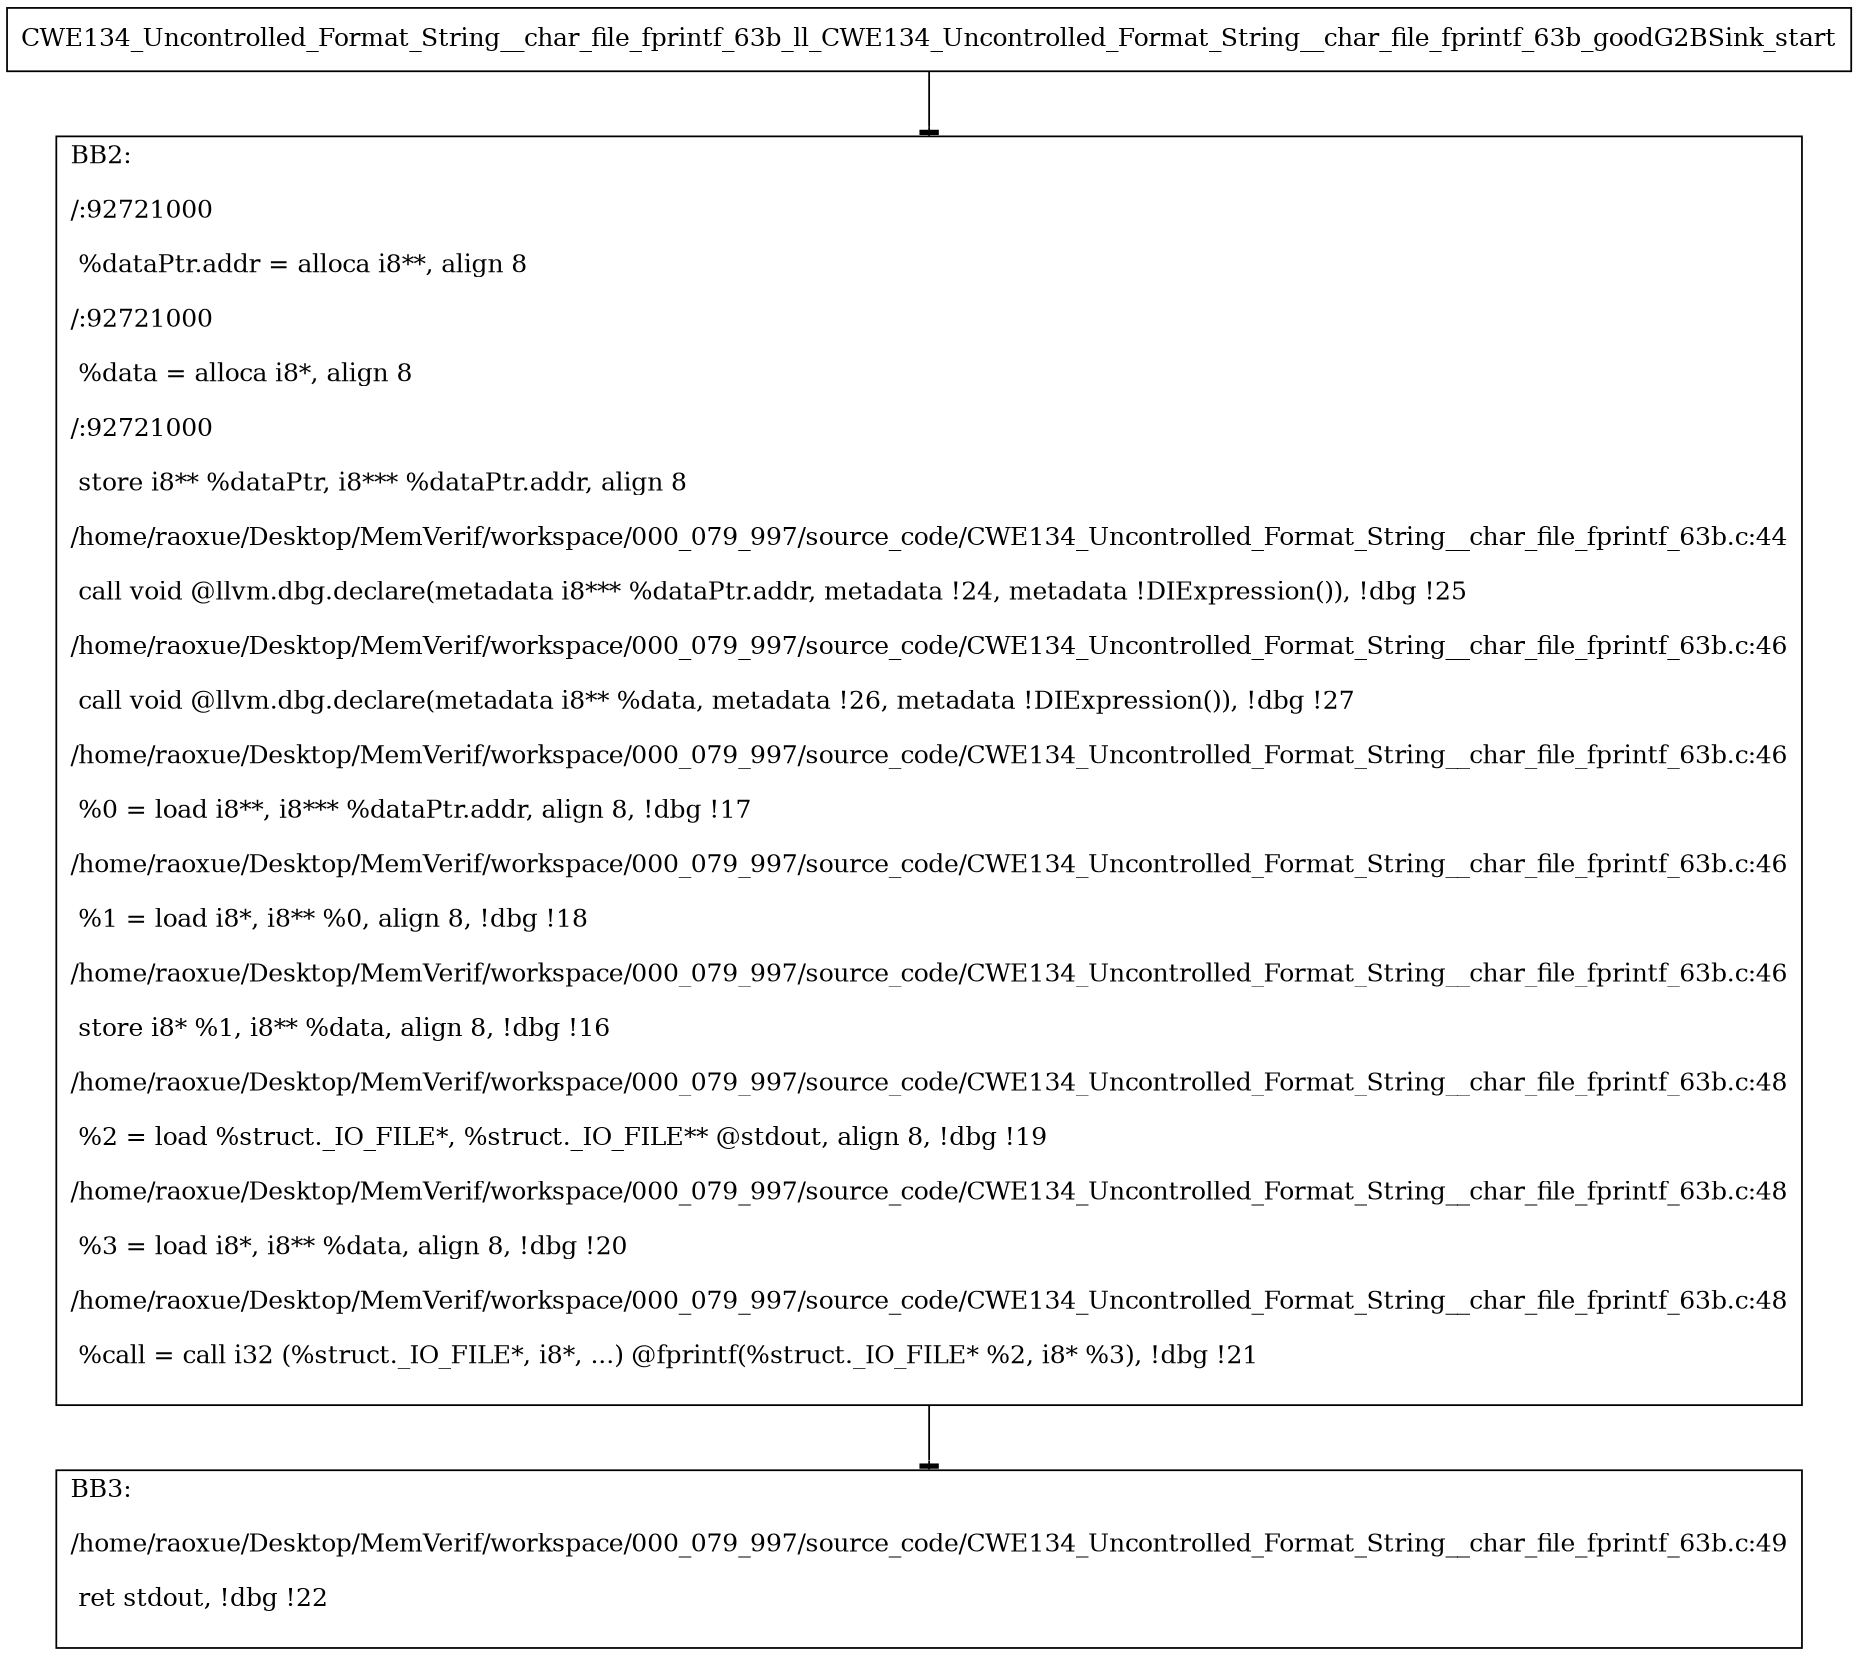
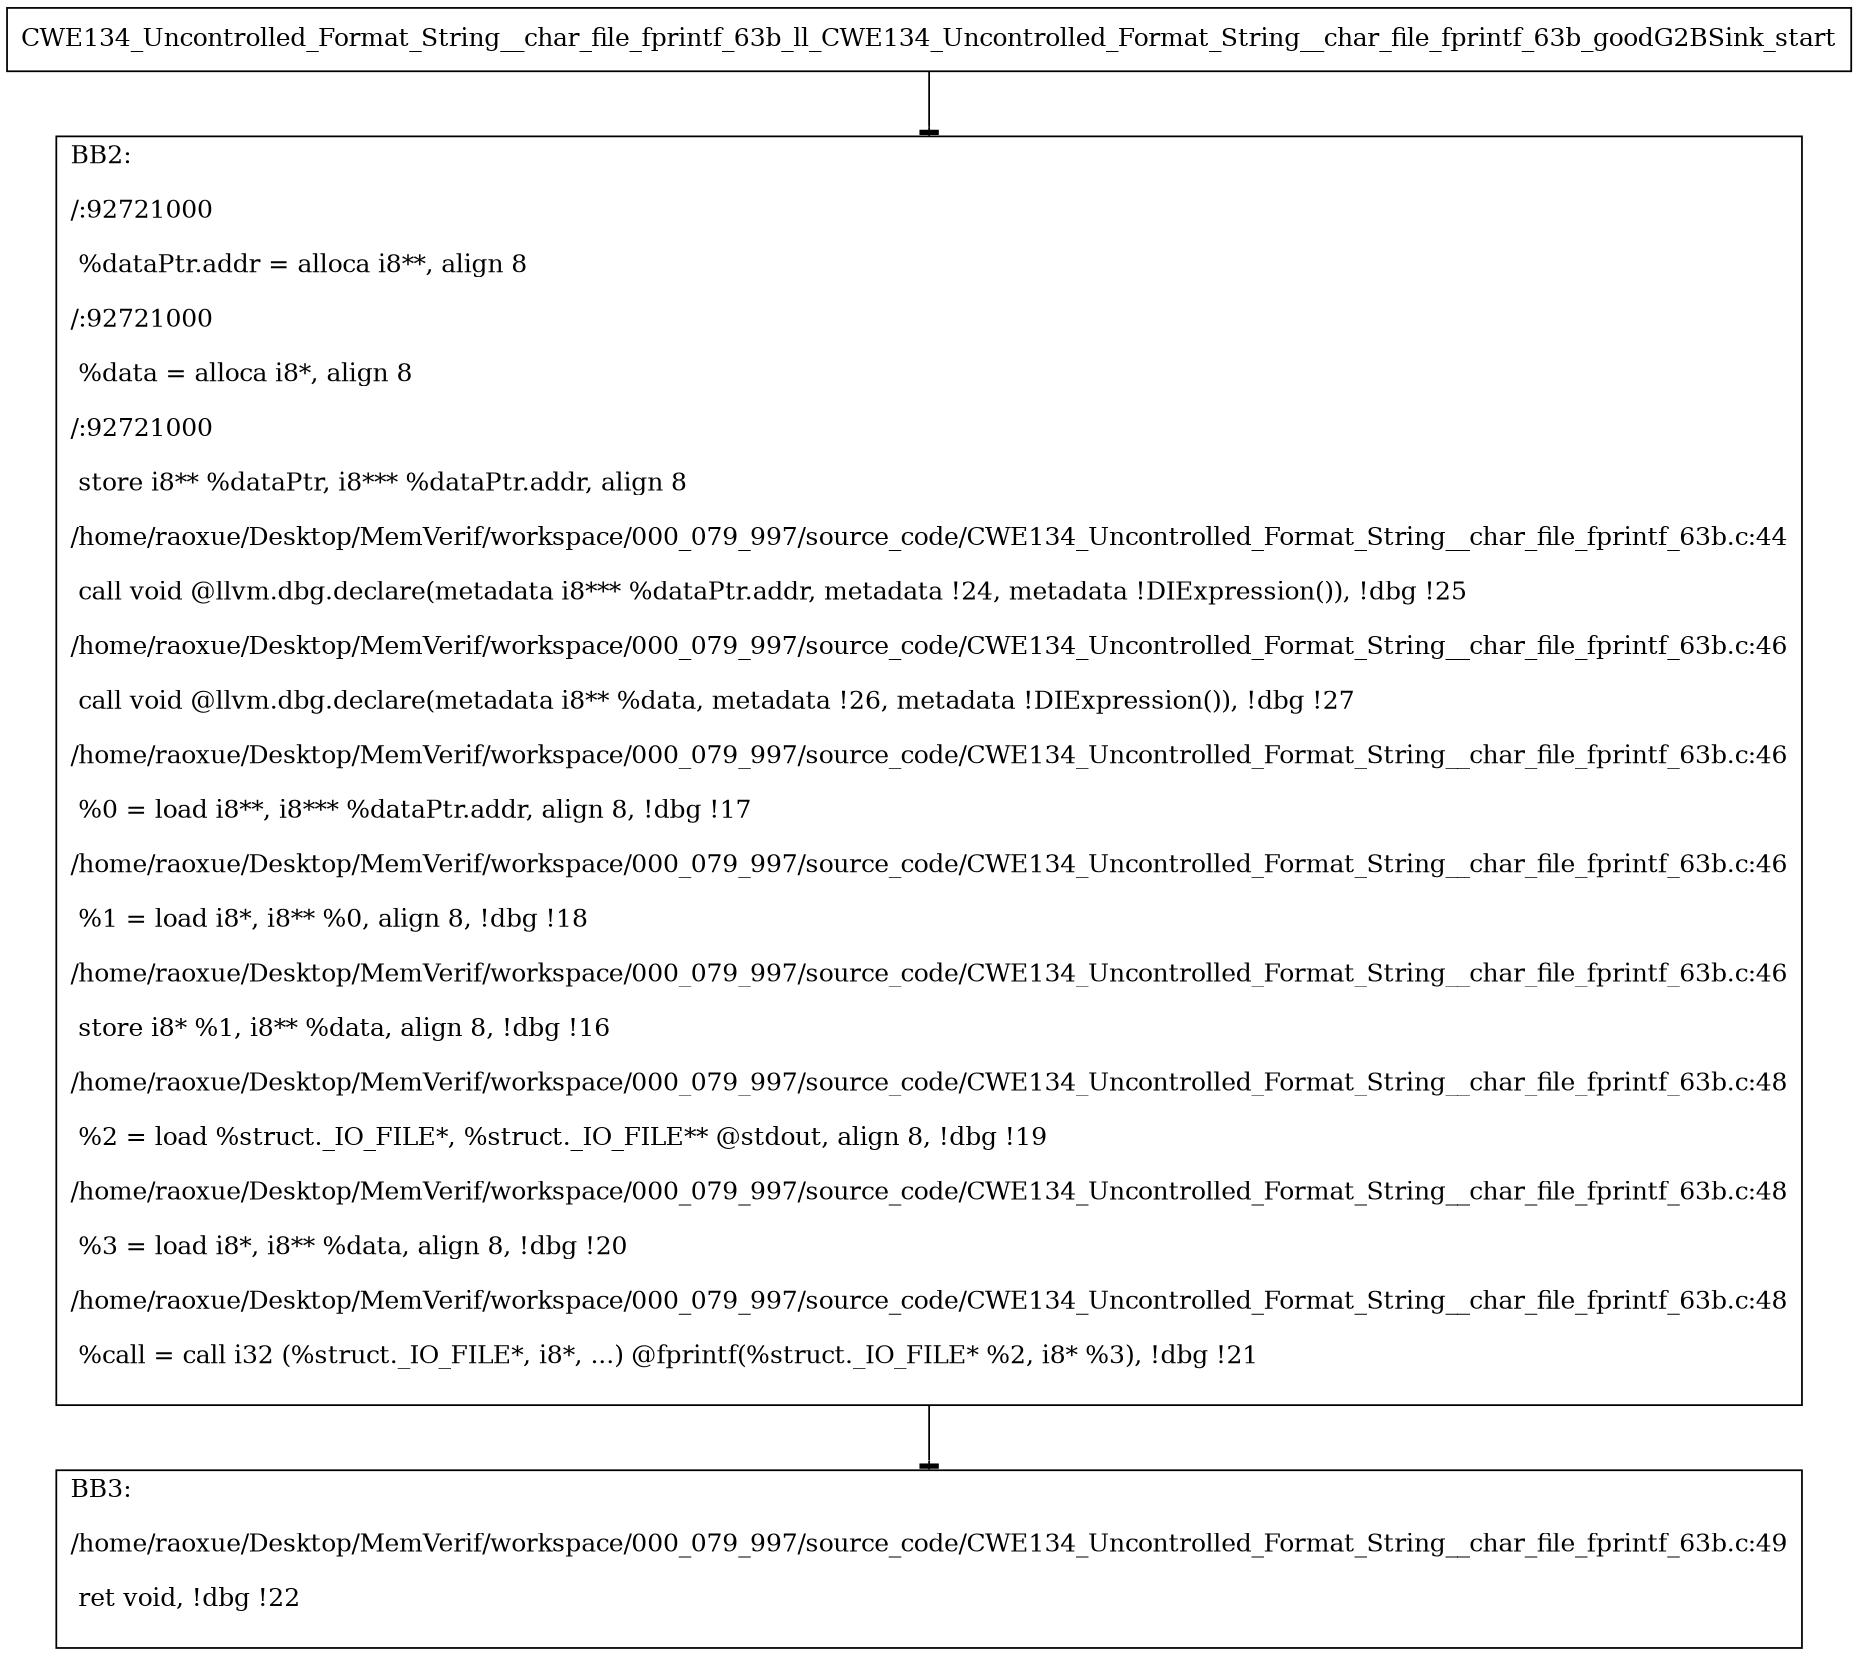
(200, 1599) -> (186, 1599)
